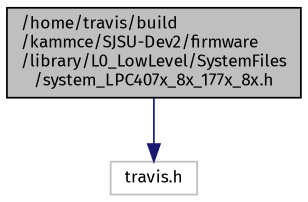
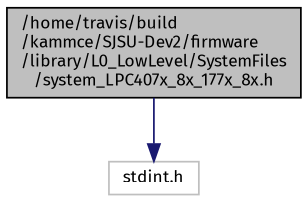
(154, 178) -> (154, 178)
